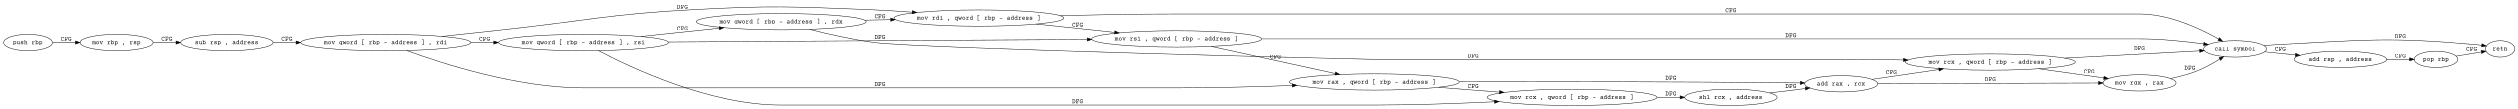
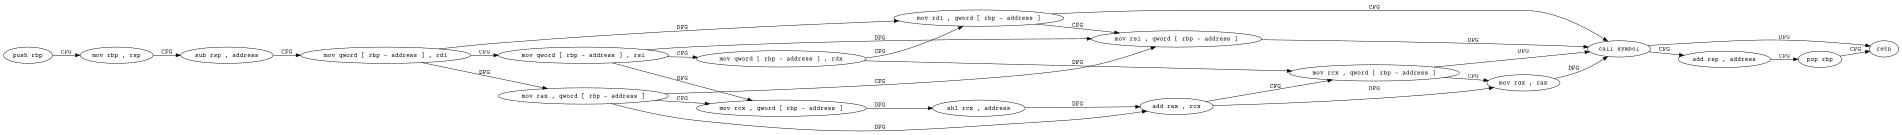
(1273, 60) -> (910, 83)
